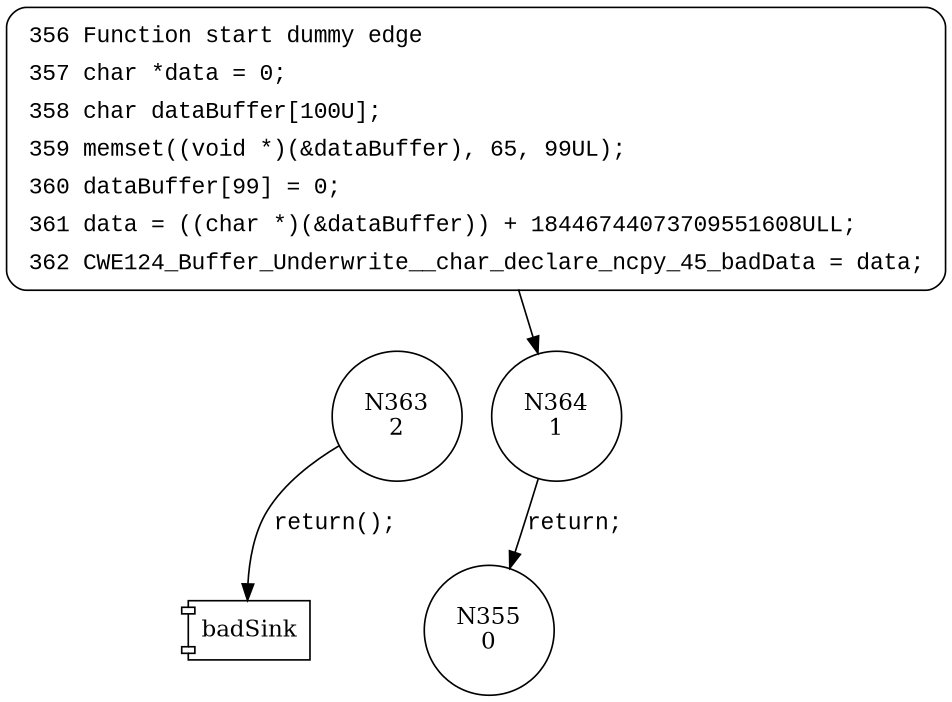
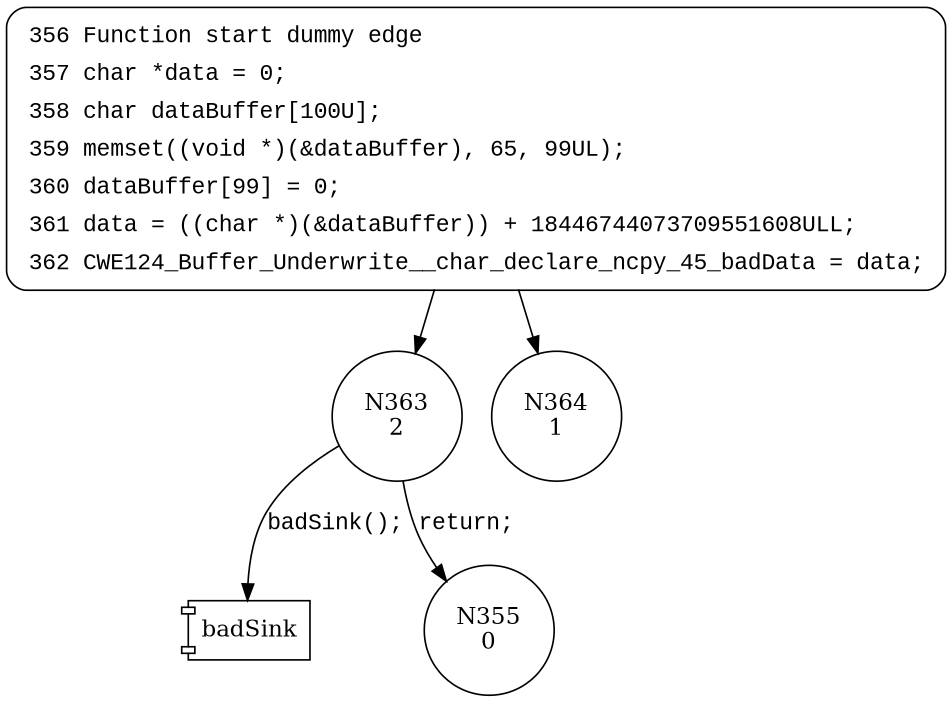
none -> (427, 313)
(527, 516) -> (415, 526)
(335, 523) -> (335, 523)
